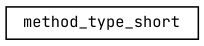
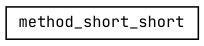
(102, 23) -> (102, 23)
